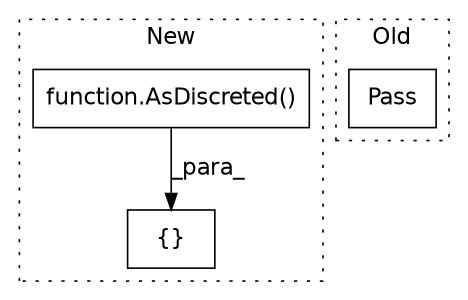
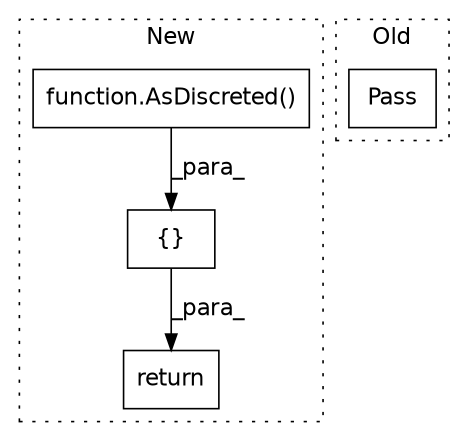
none -> (171, 380)
